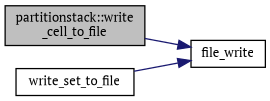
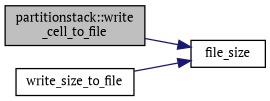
(228, 54) -> (228, 54)
(75, 82) -> (75, 82)
